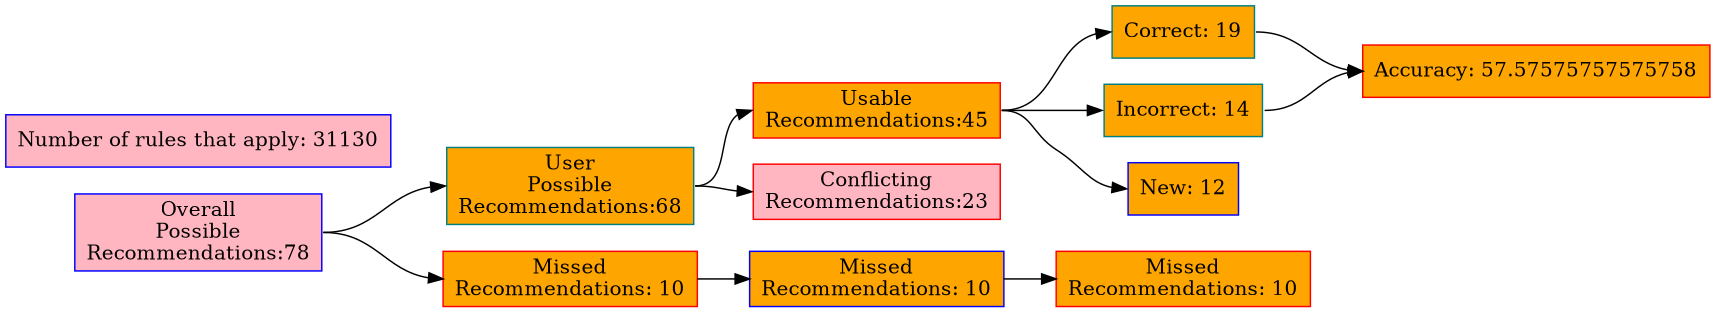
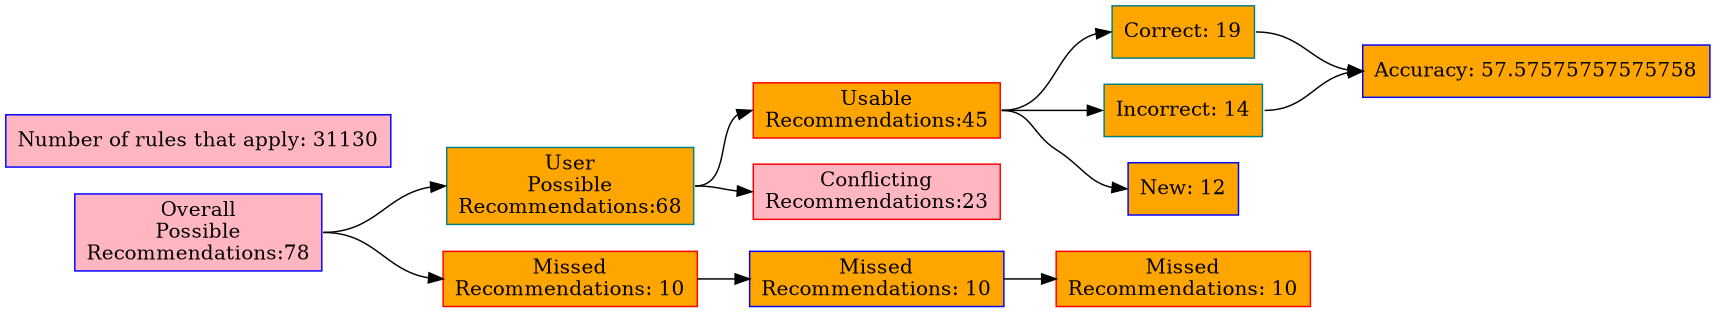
(1536, 71) -> (1536, 71)
